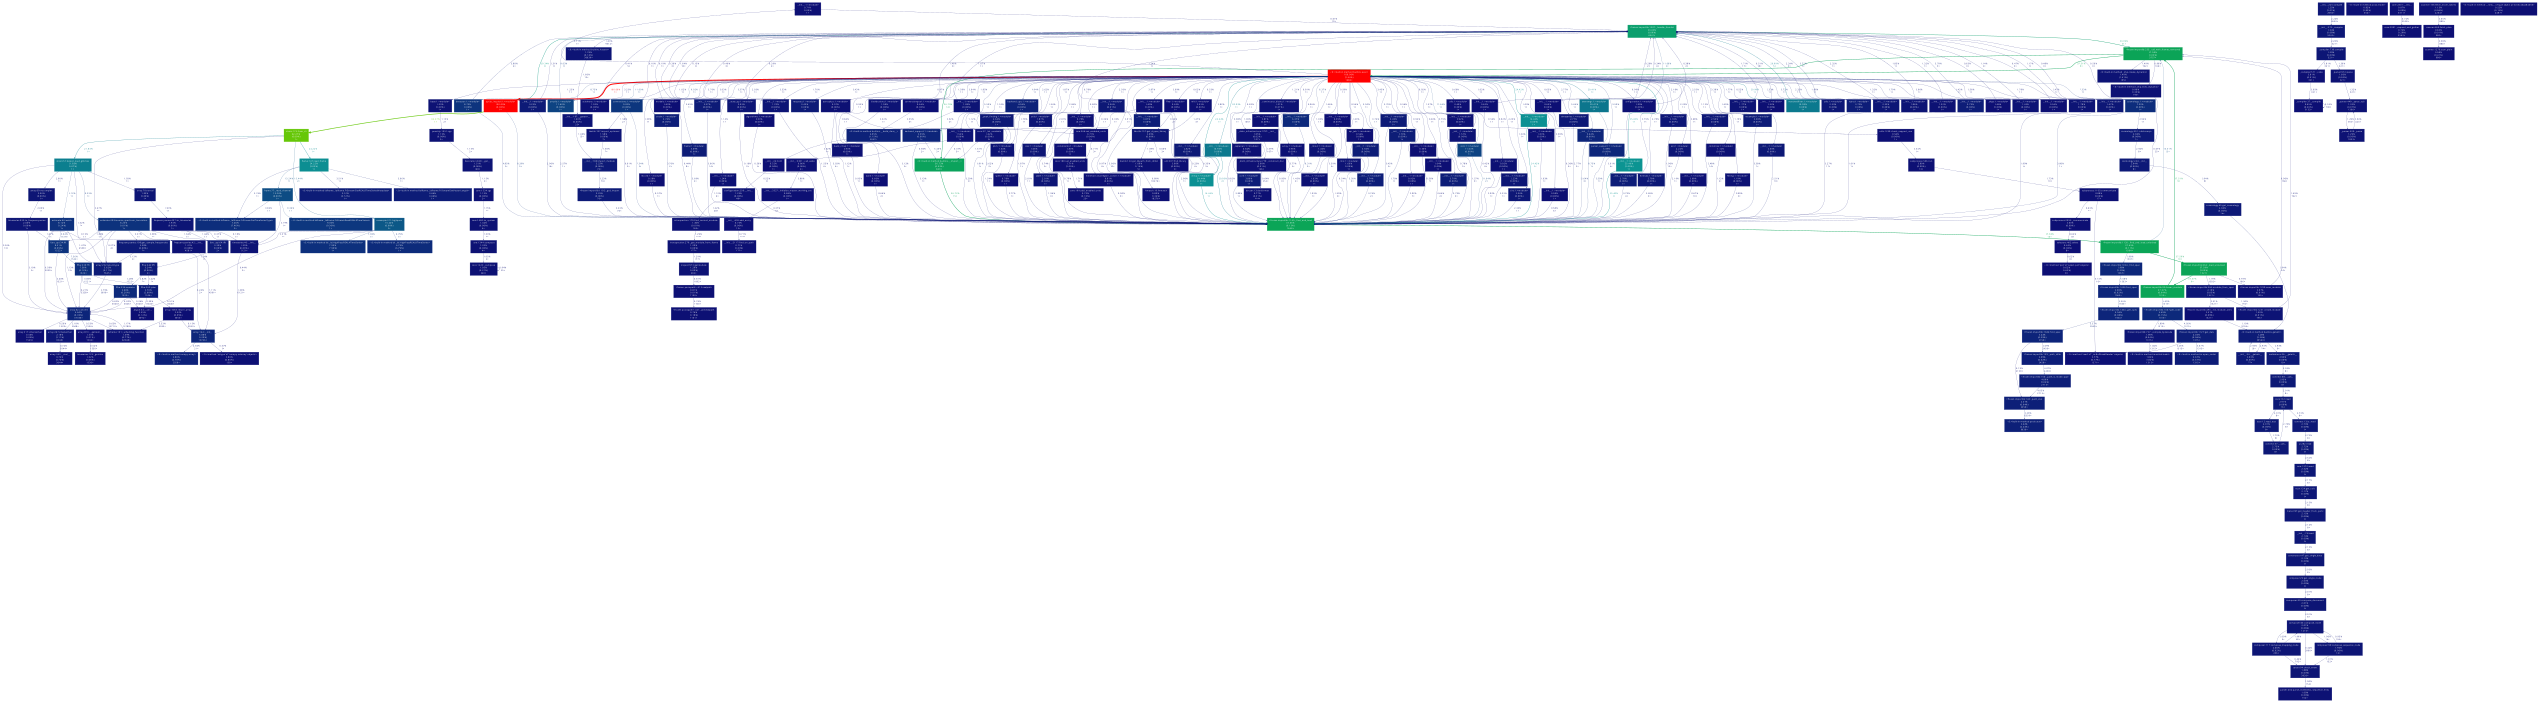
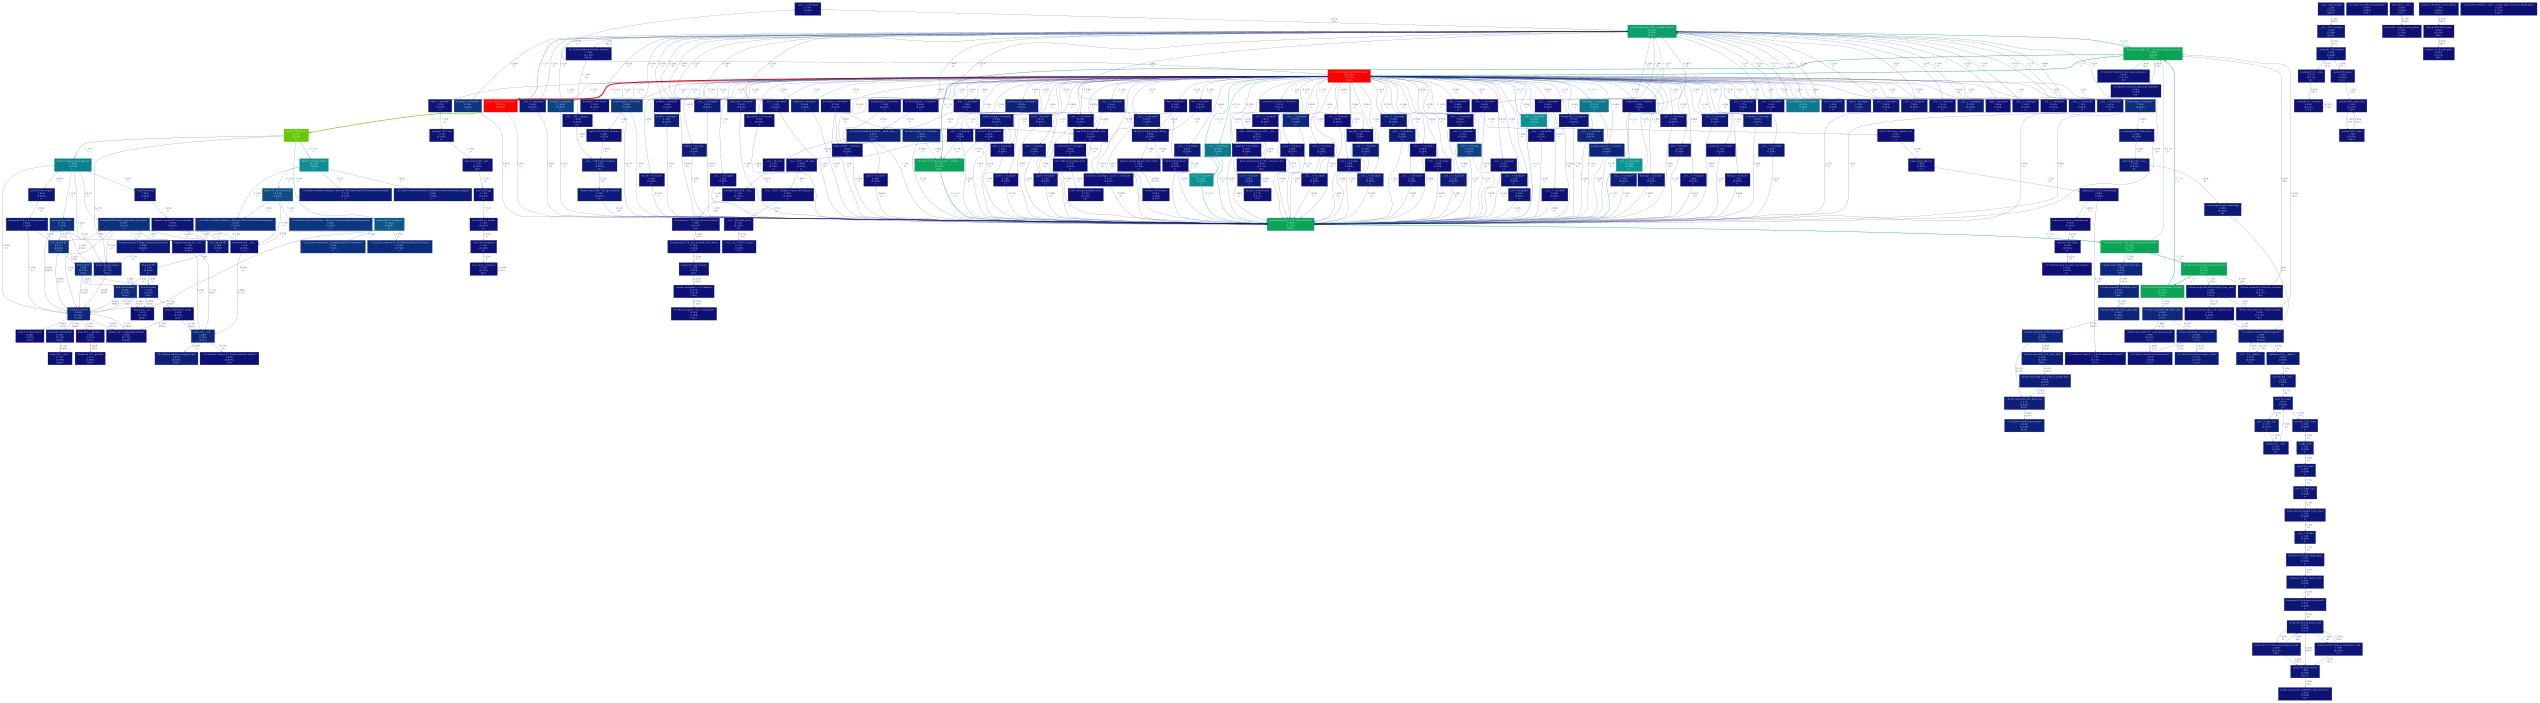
(1149, 106) -> none
(1385, 201) -> none
